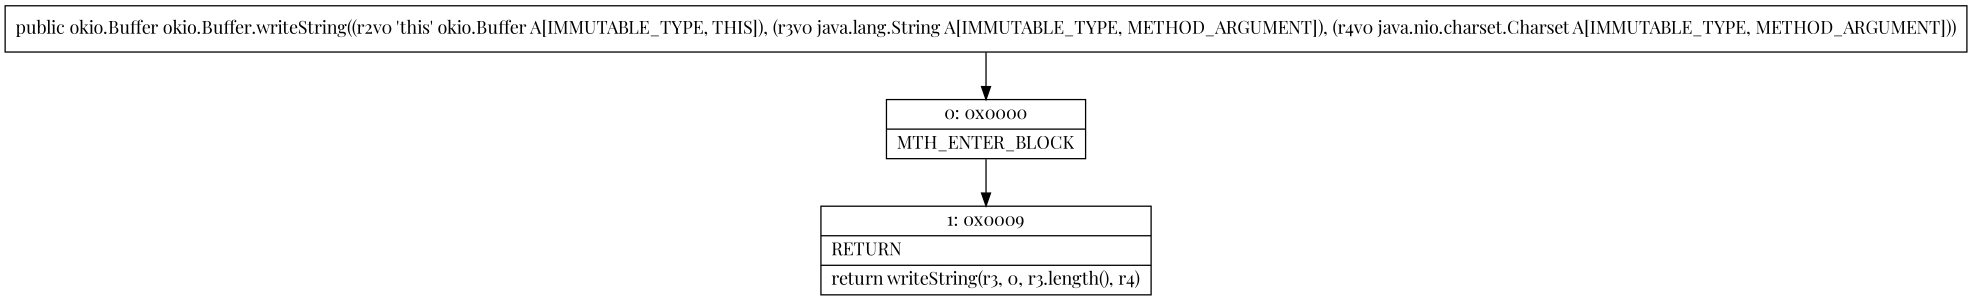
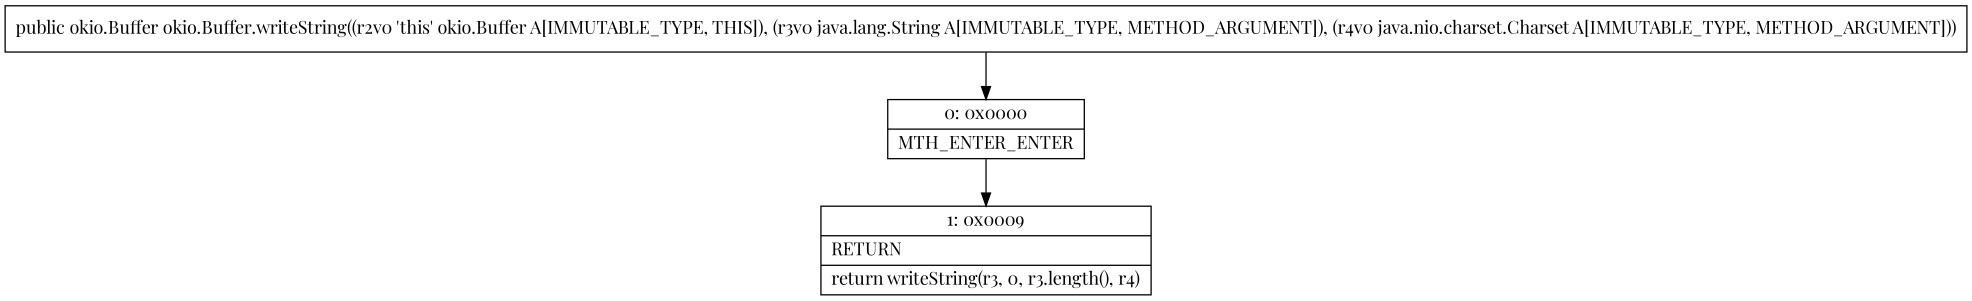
(986, 143) -> (986, 143)
